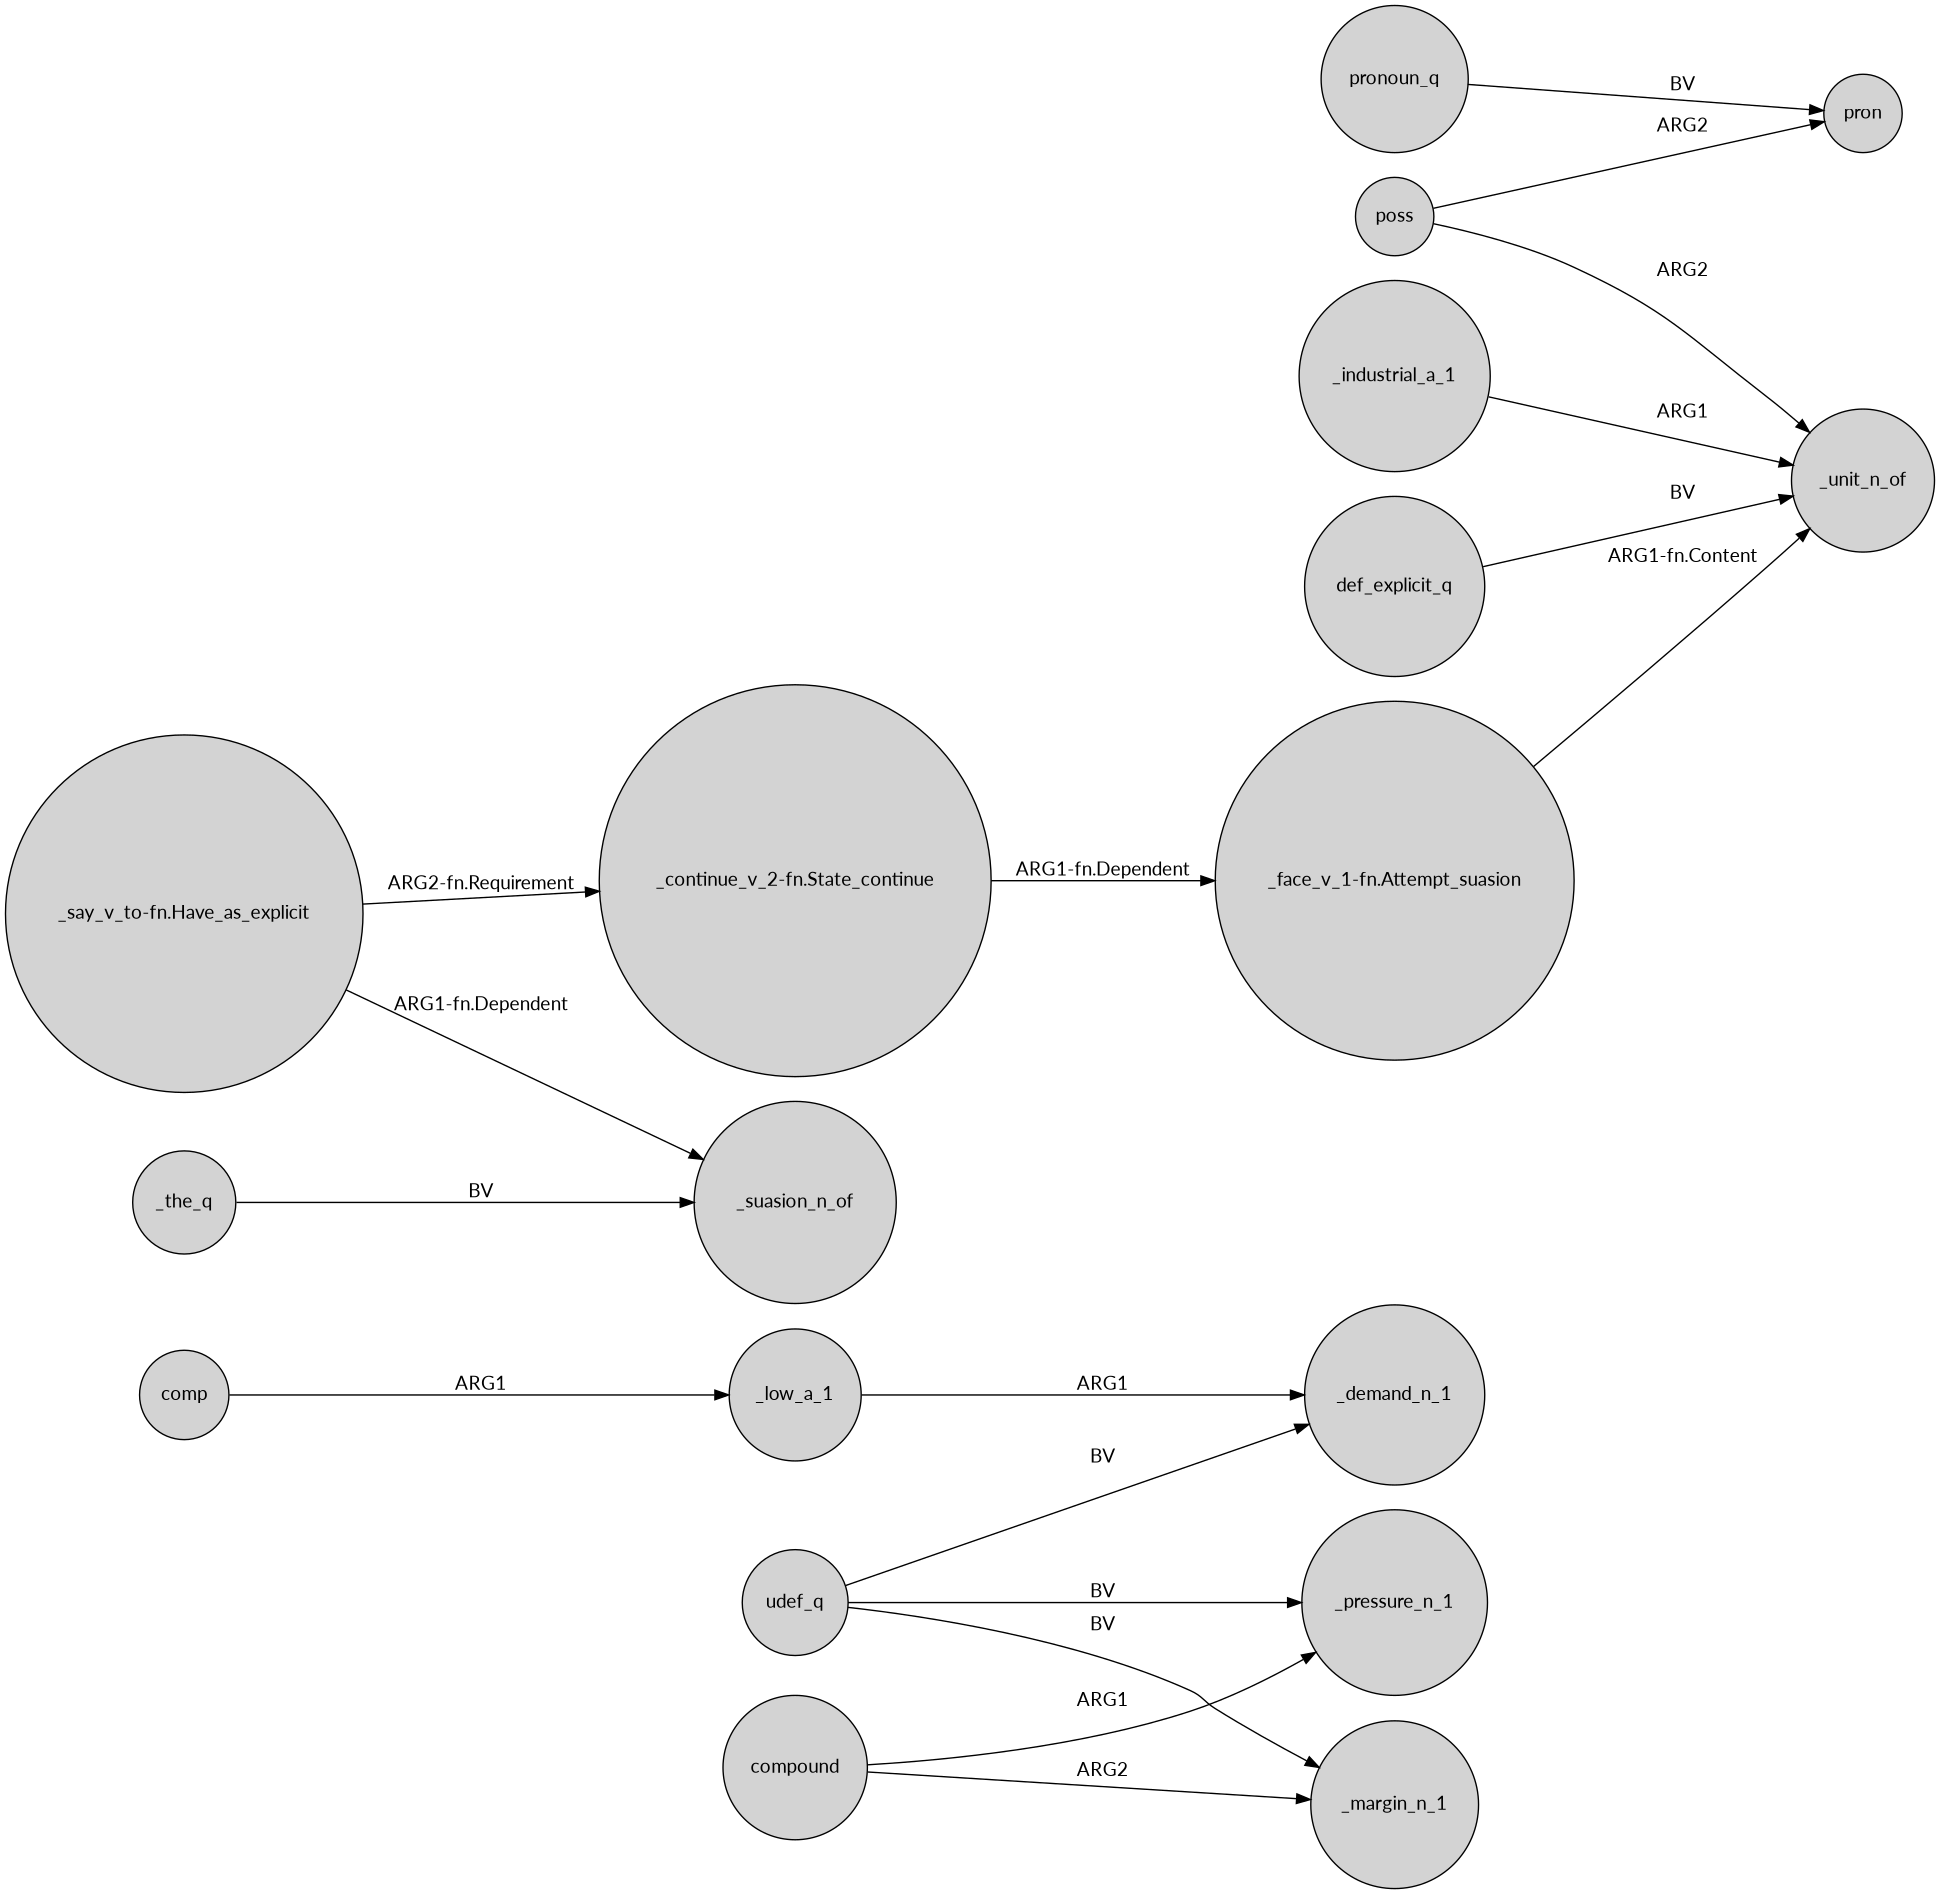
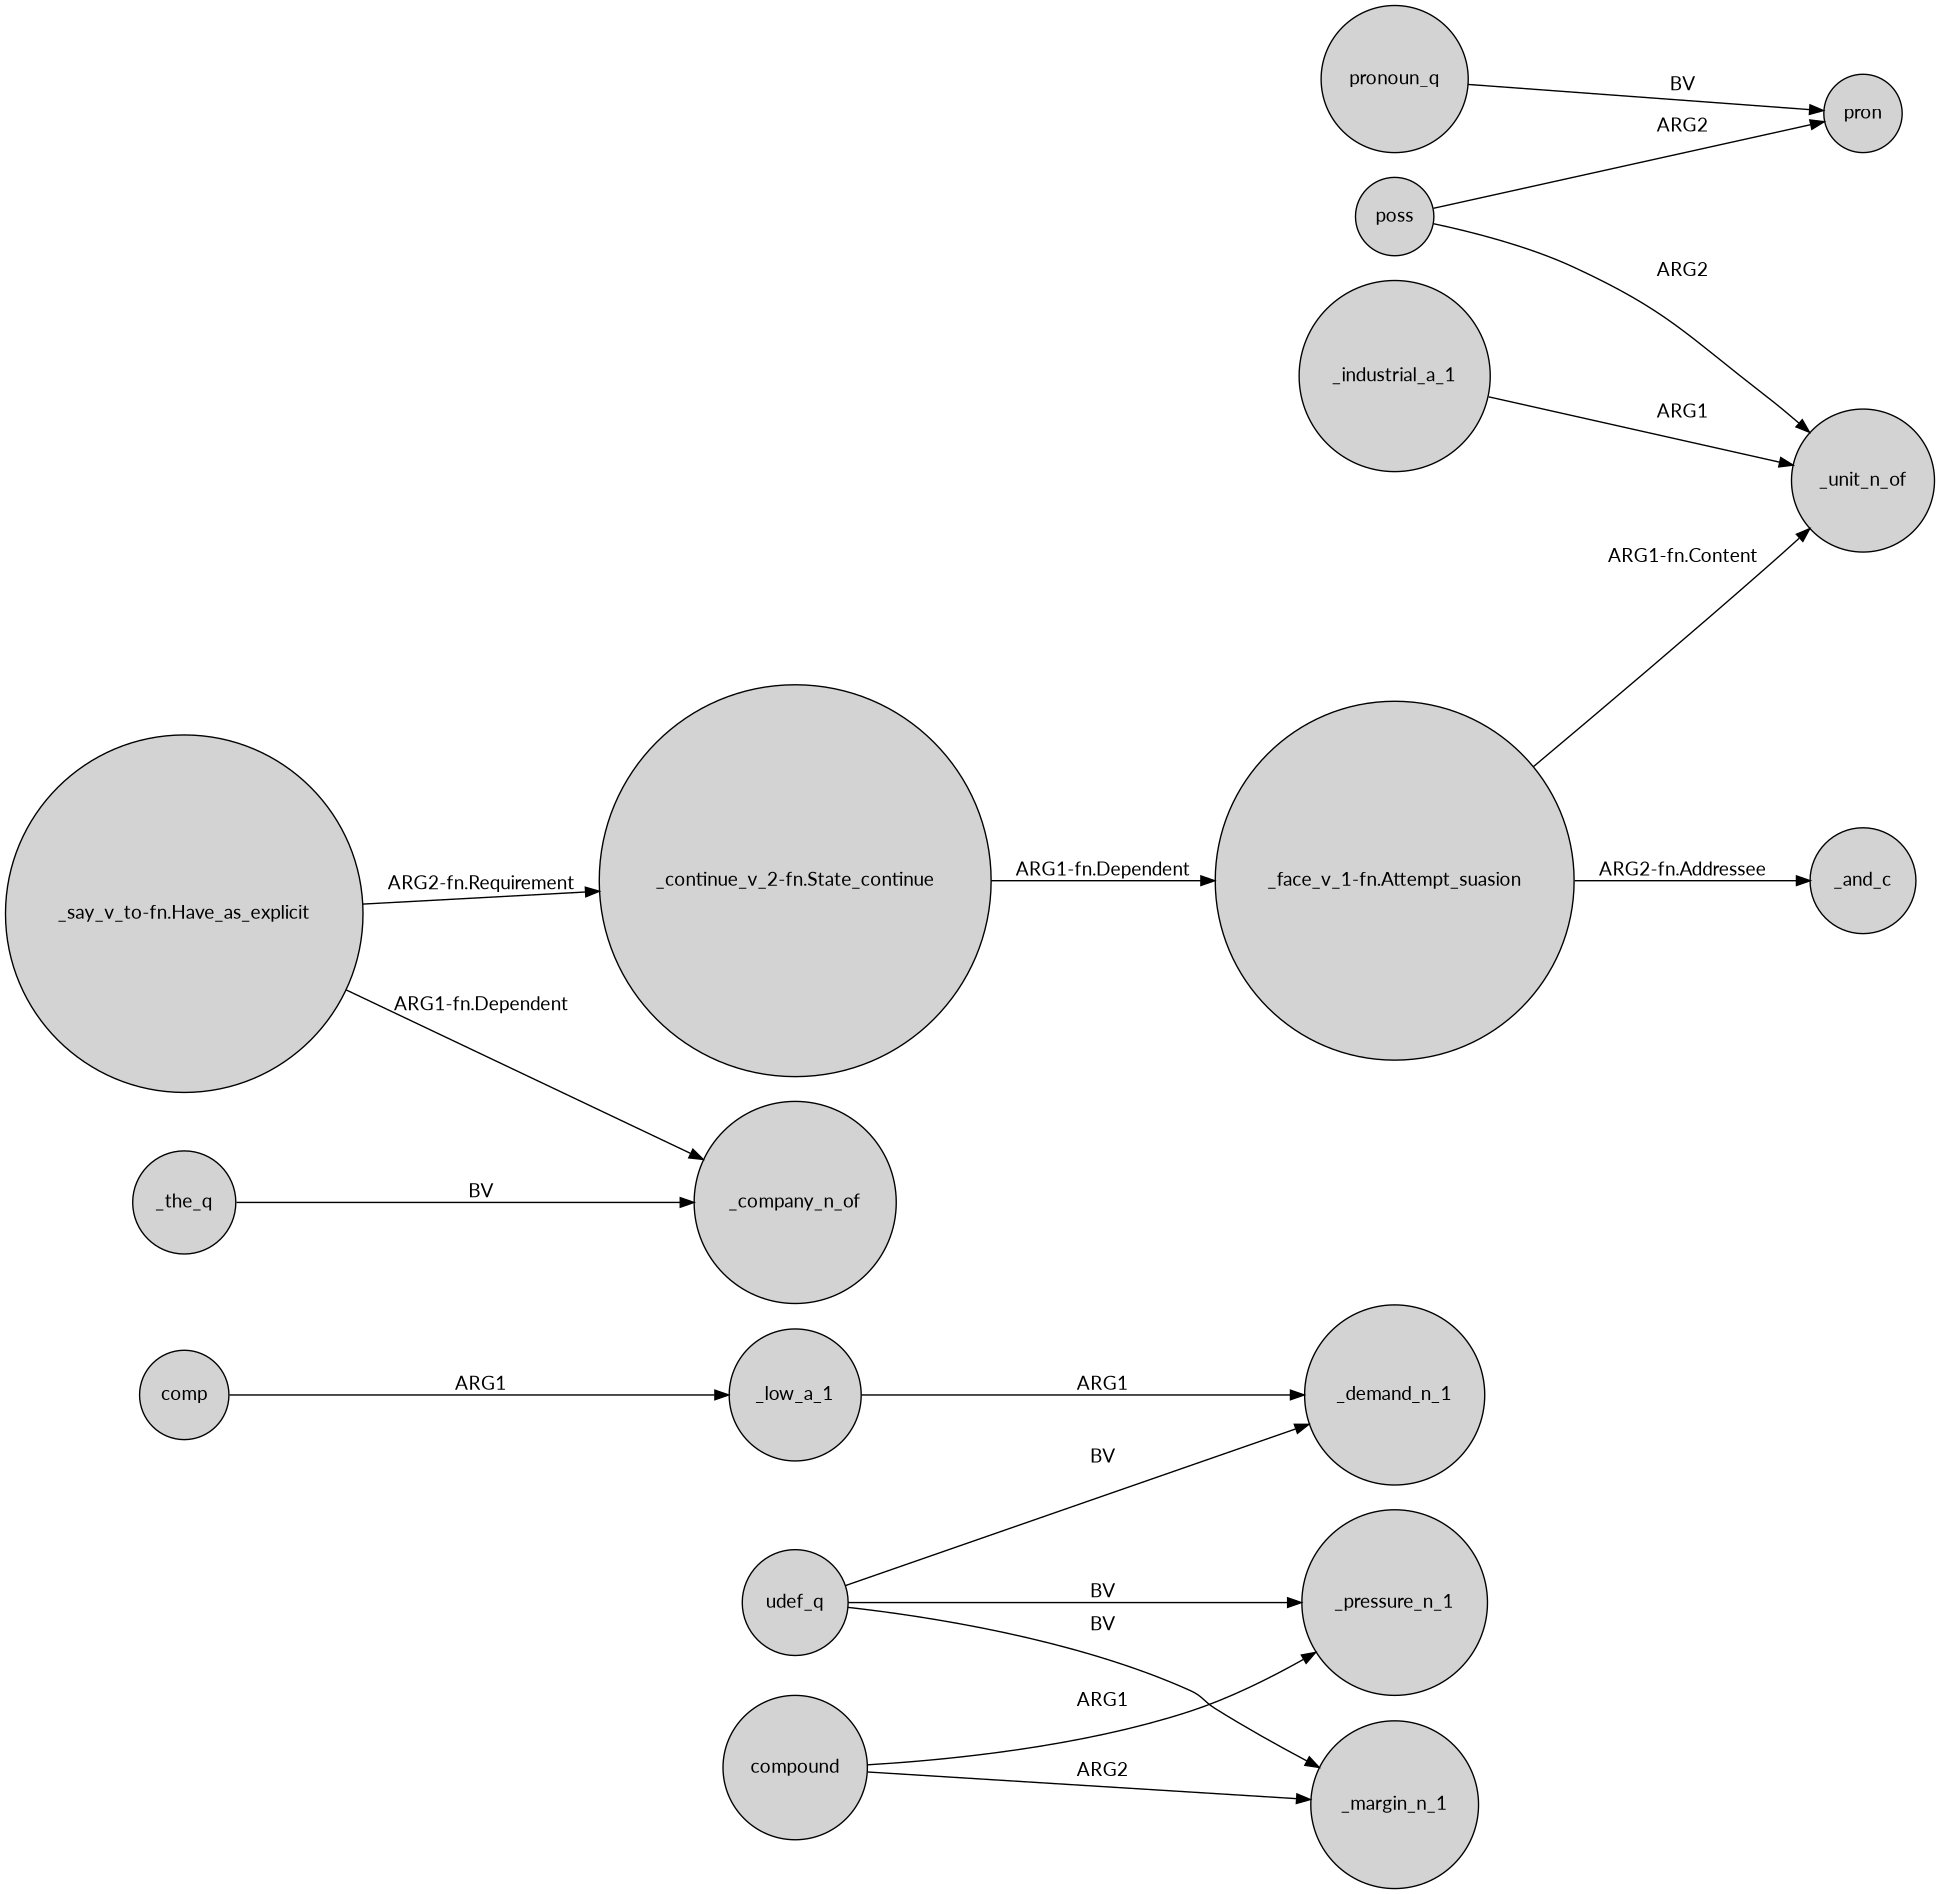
(1395, 586) -> none
none -> (1863, 881)
(795, 1202) -> (795, 1202)
